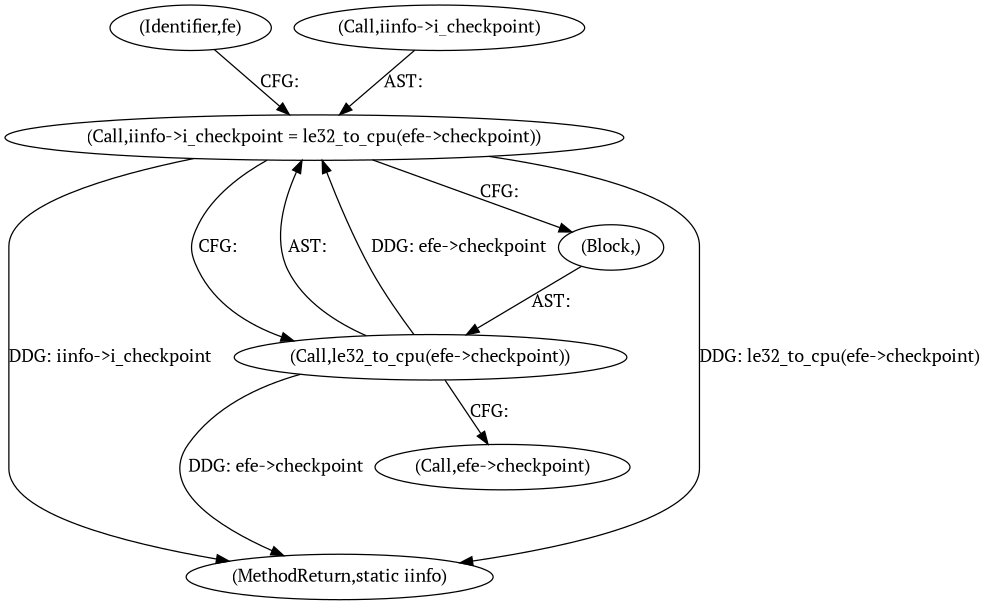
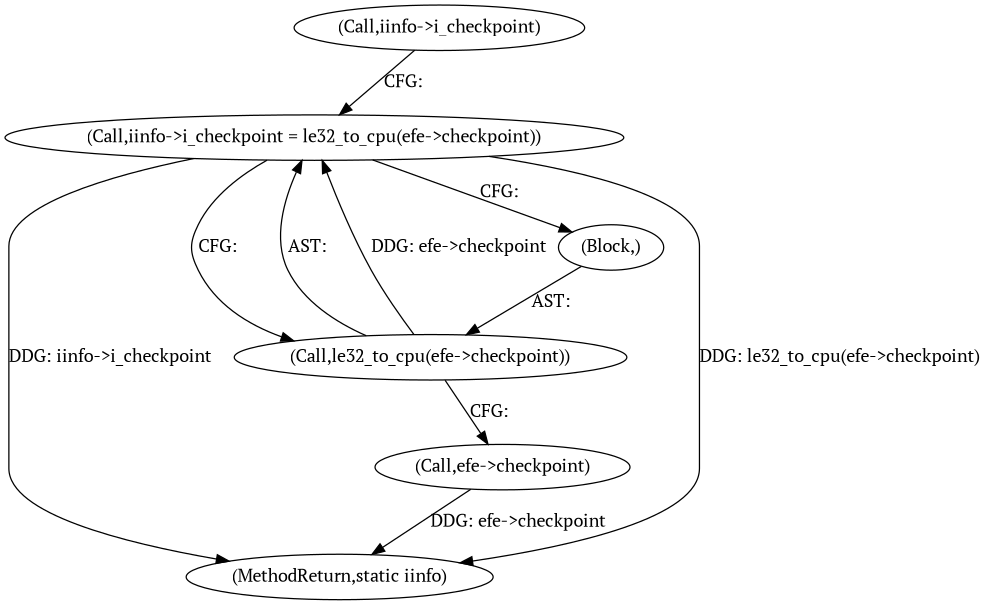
(191, 28) -> none
(406, 83) -> (406, 83)
(184, 454) -> (427, 518)
